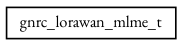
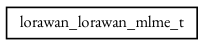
(91, 23) -> (102, 23)
